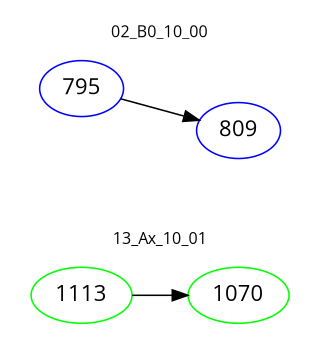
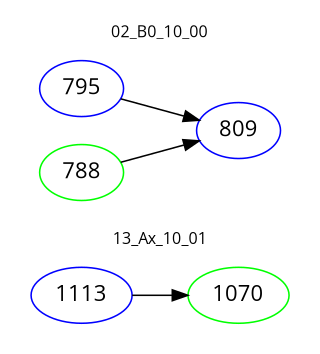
none -> (82, 173)
(82, 295) -> (82, 295)
